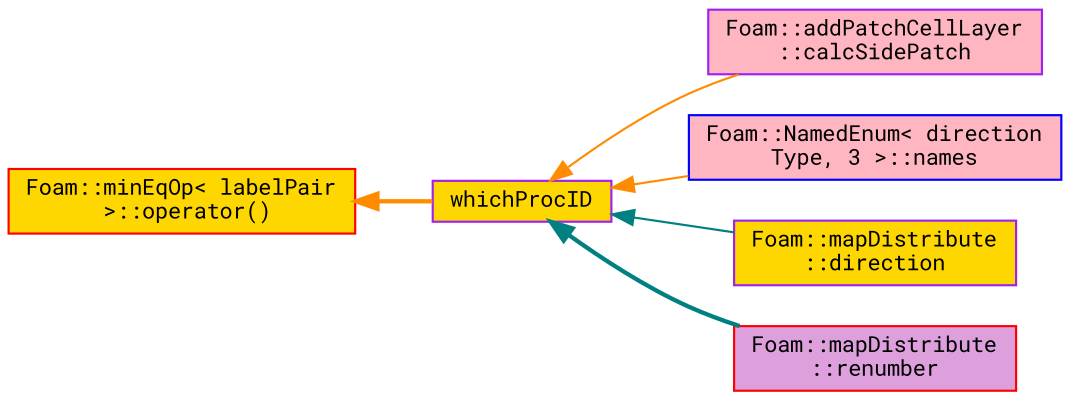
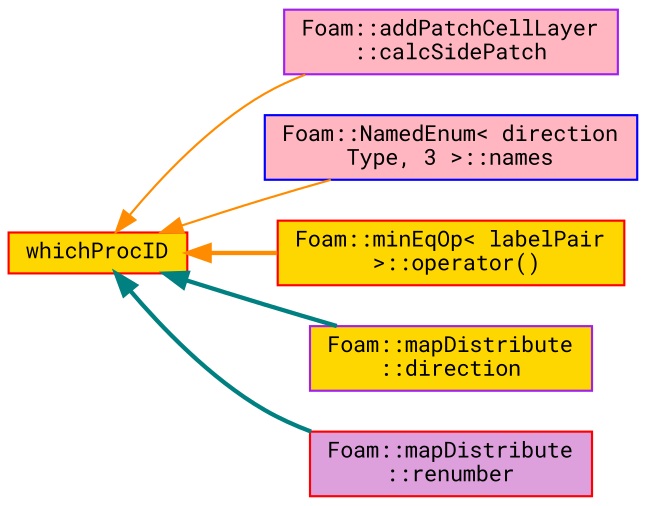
(405, 201) -> (244, 253)
(522, 201) -> (98, 253)
(684, 225) -> (261, 303)
